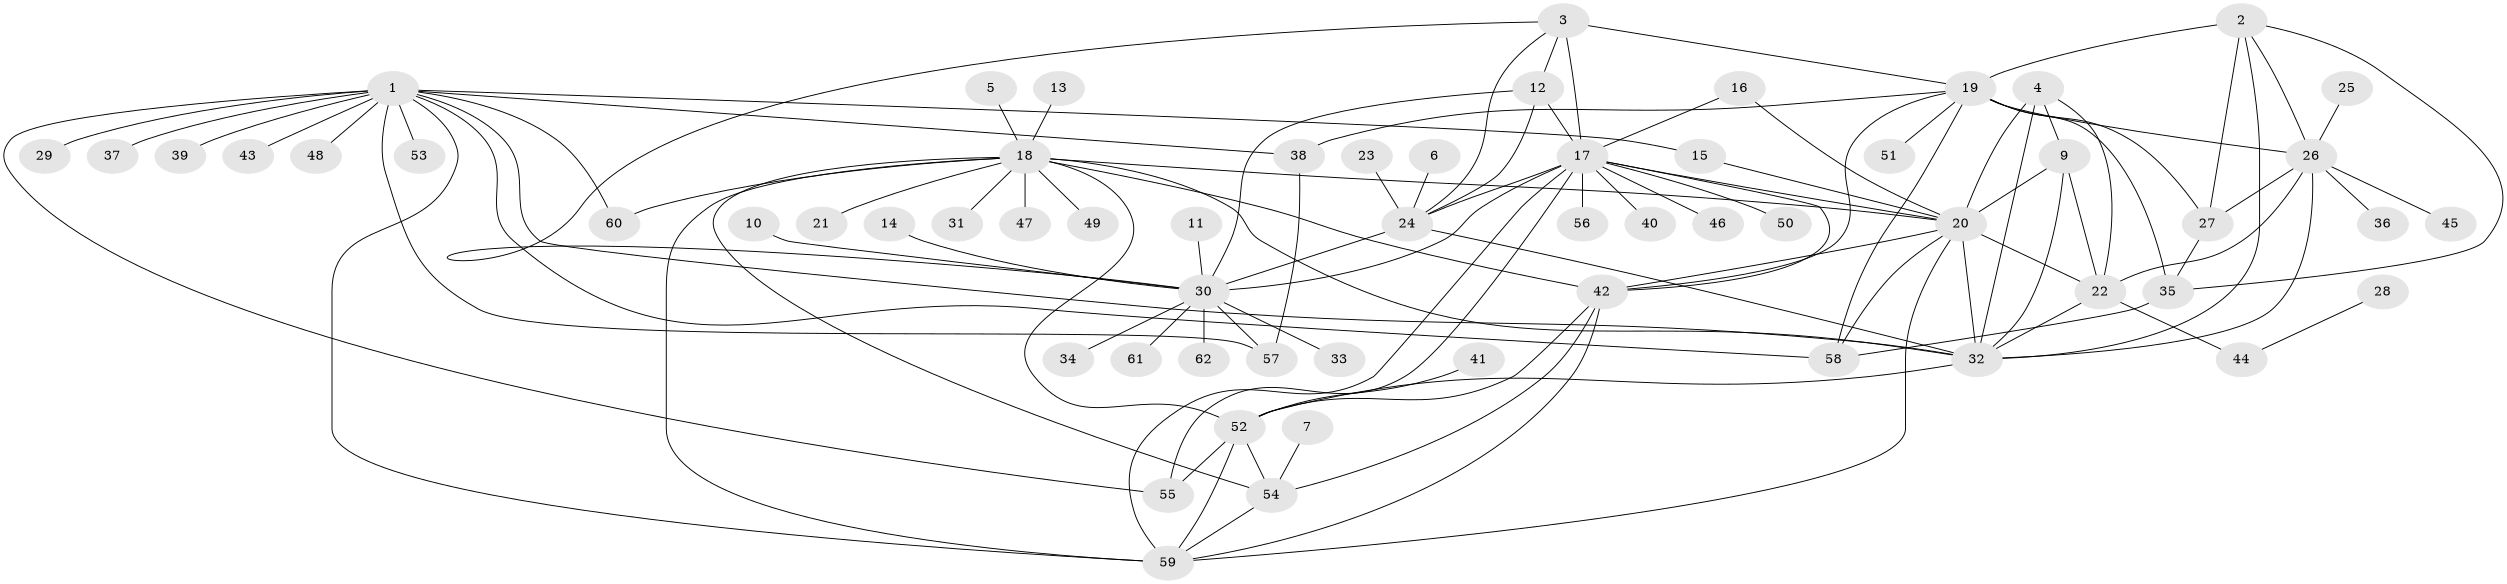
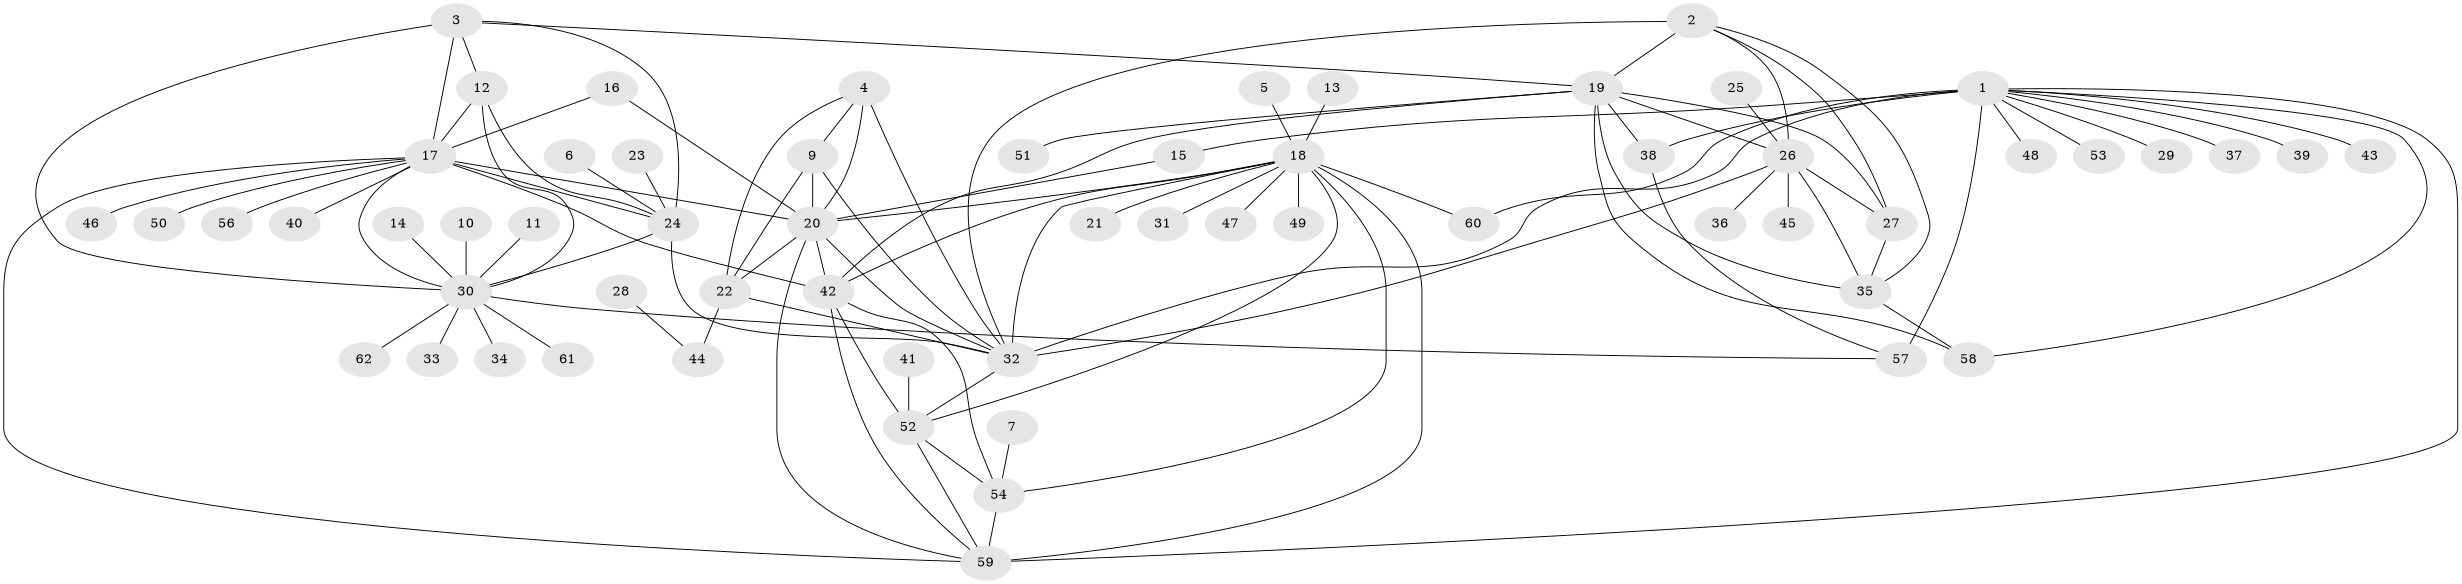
(2226, 250) -> (1831, 222)
(1885, 283) -> none
(1168, 495) -> none
